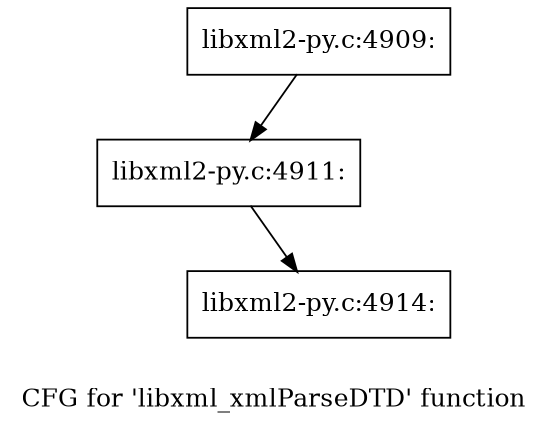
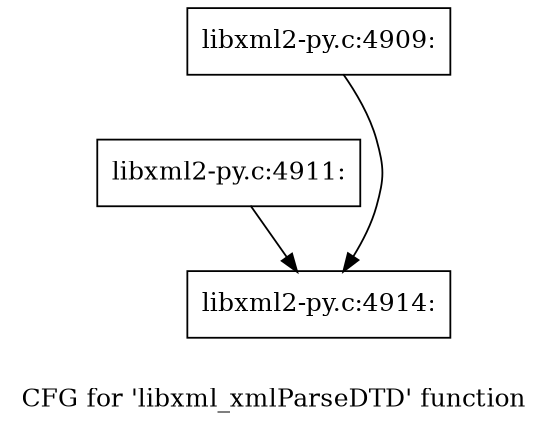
(279, 100) -> (382, 164)
